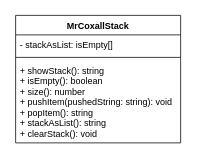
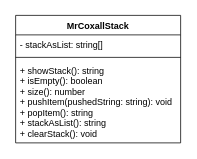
(74, 45) -> (72, 45)
